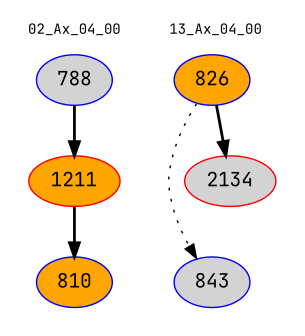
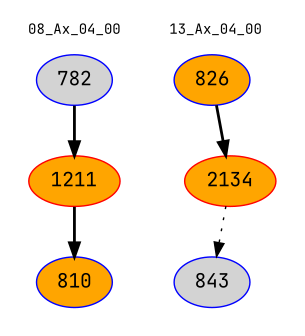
(75, 30) -> (75, 30)
(74, 80) -> (74, 80)
(169, 174) -> (223, 224)
(230, 181) -> (230, 181)
